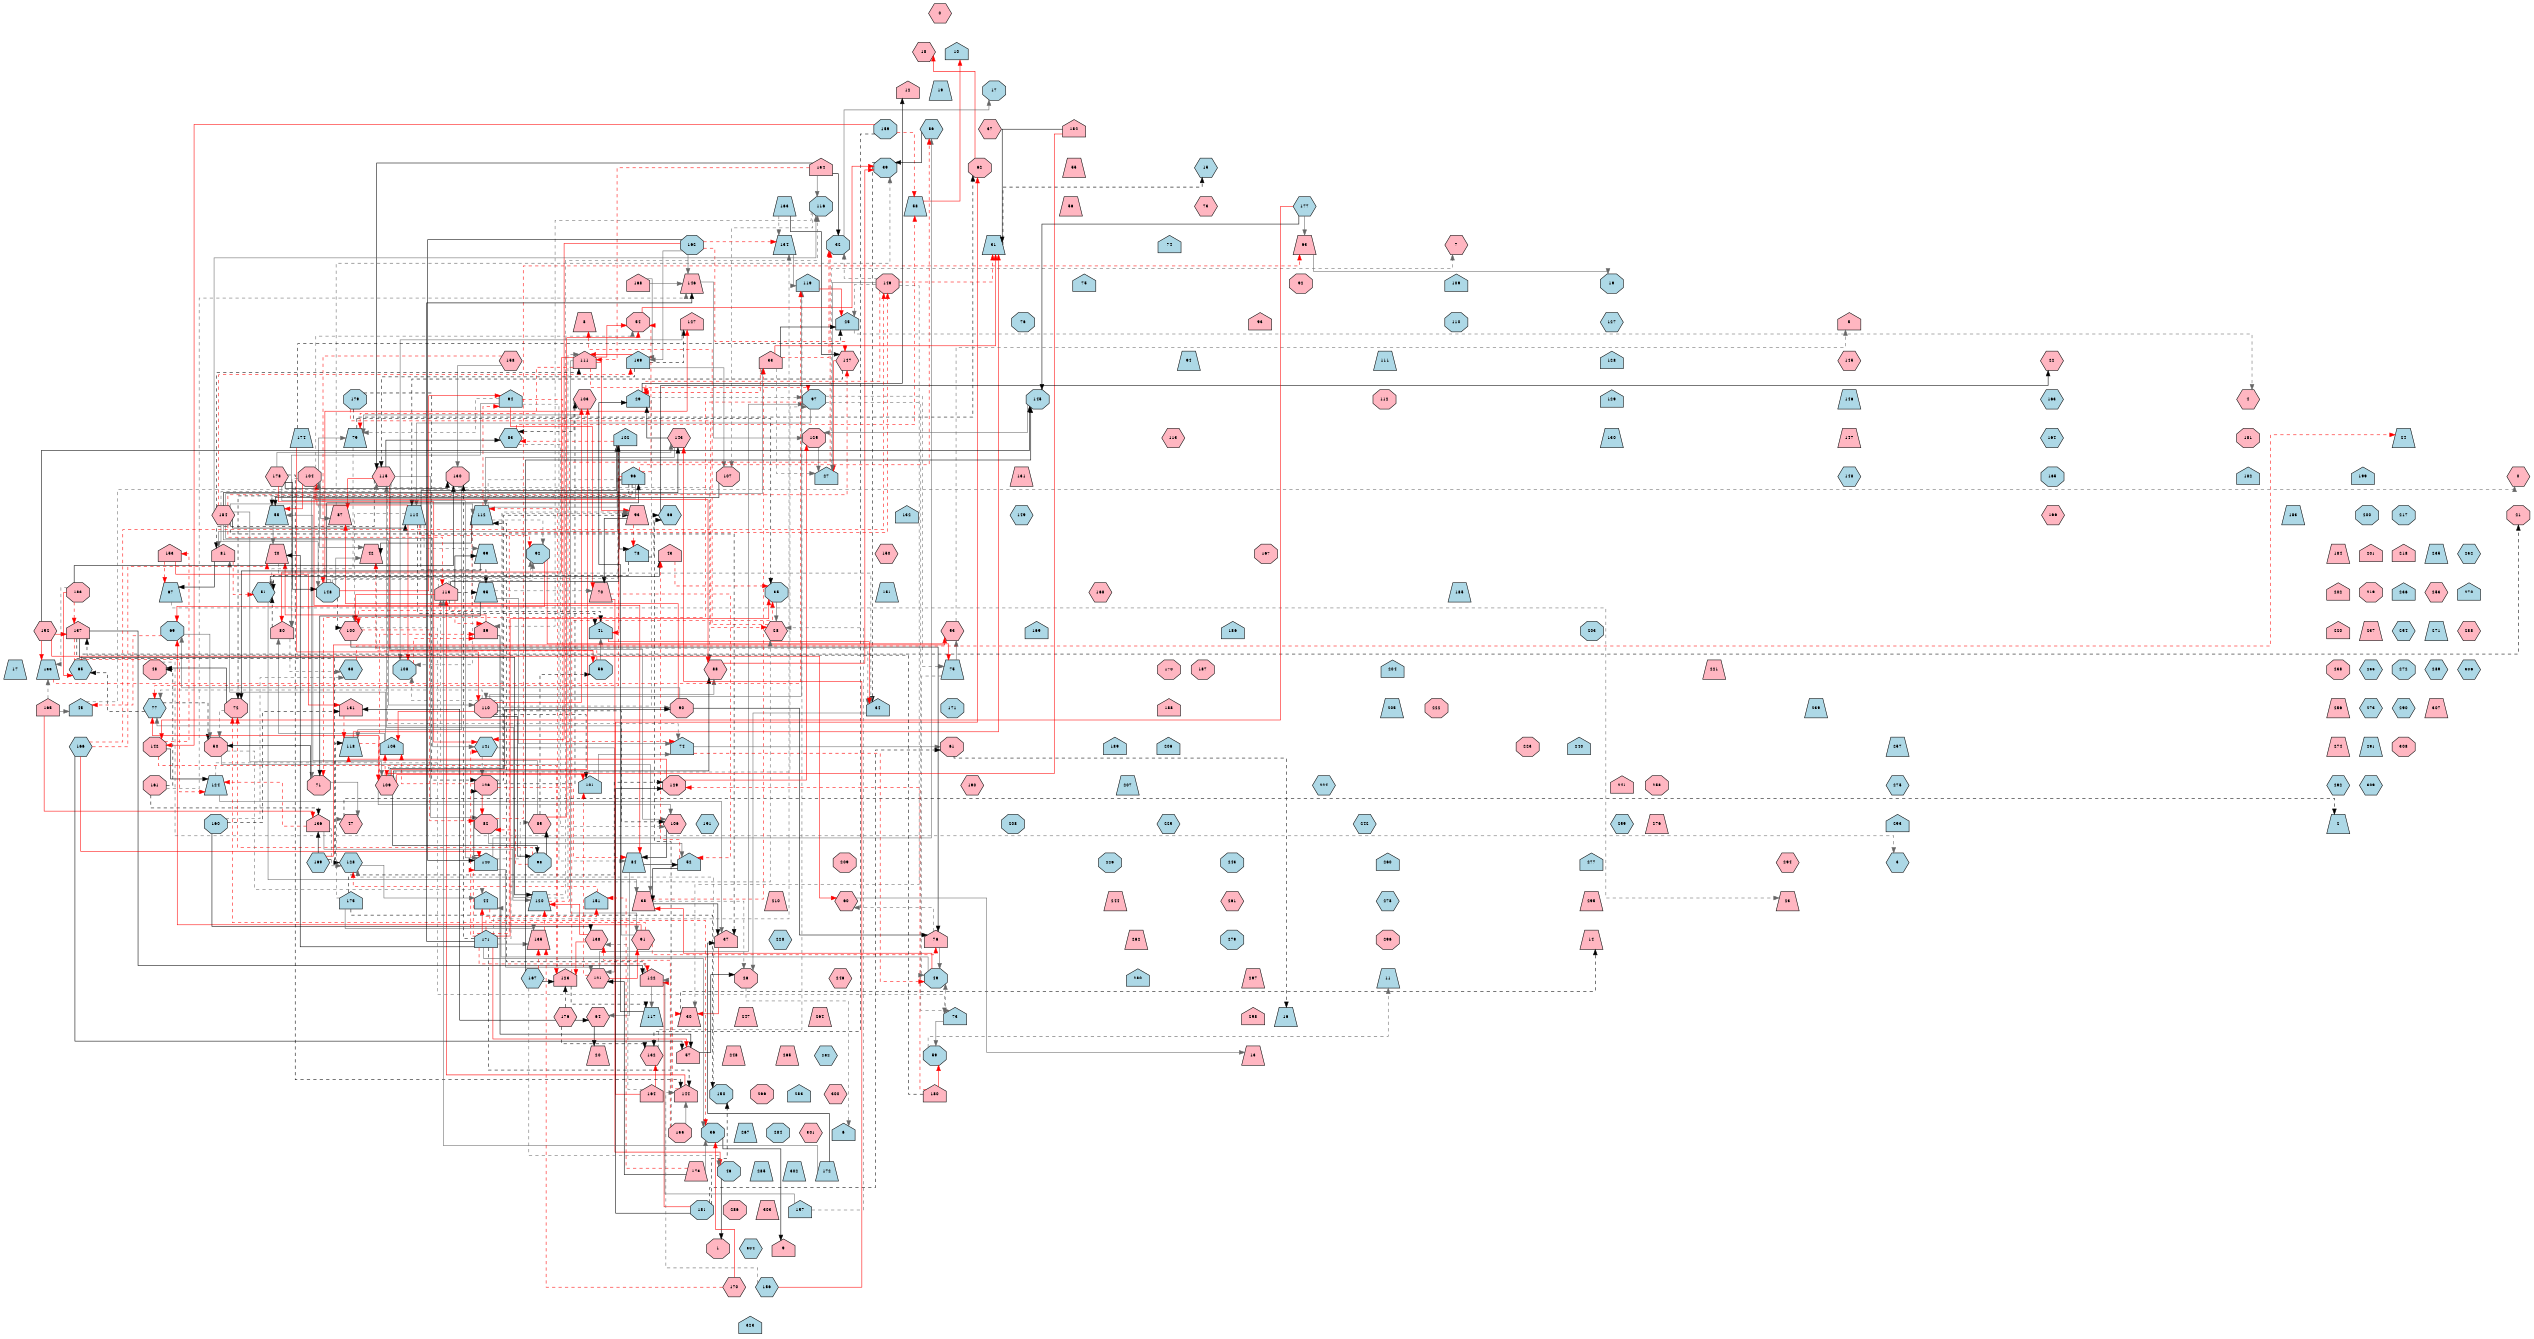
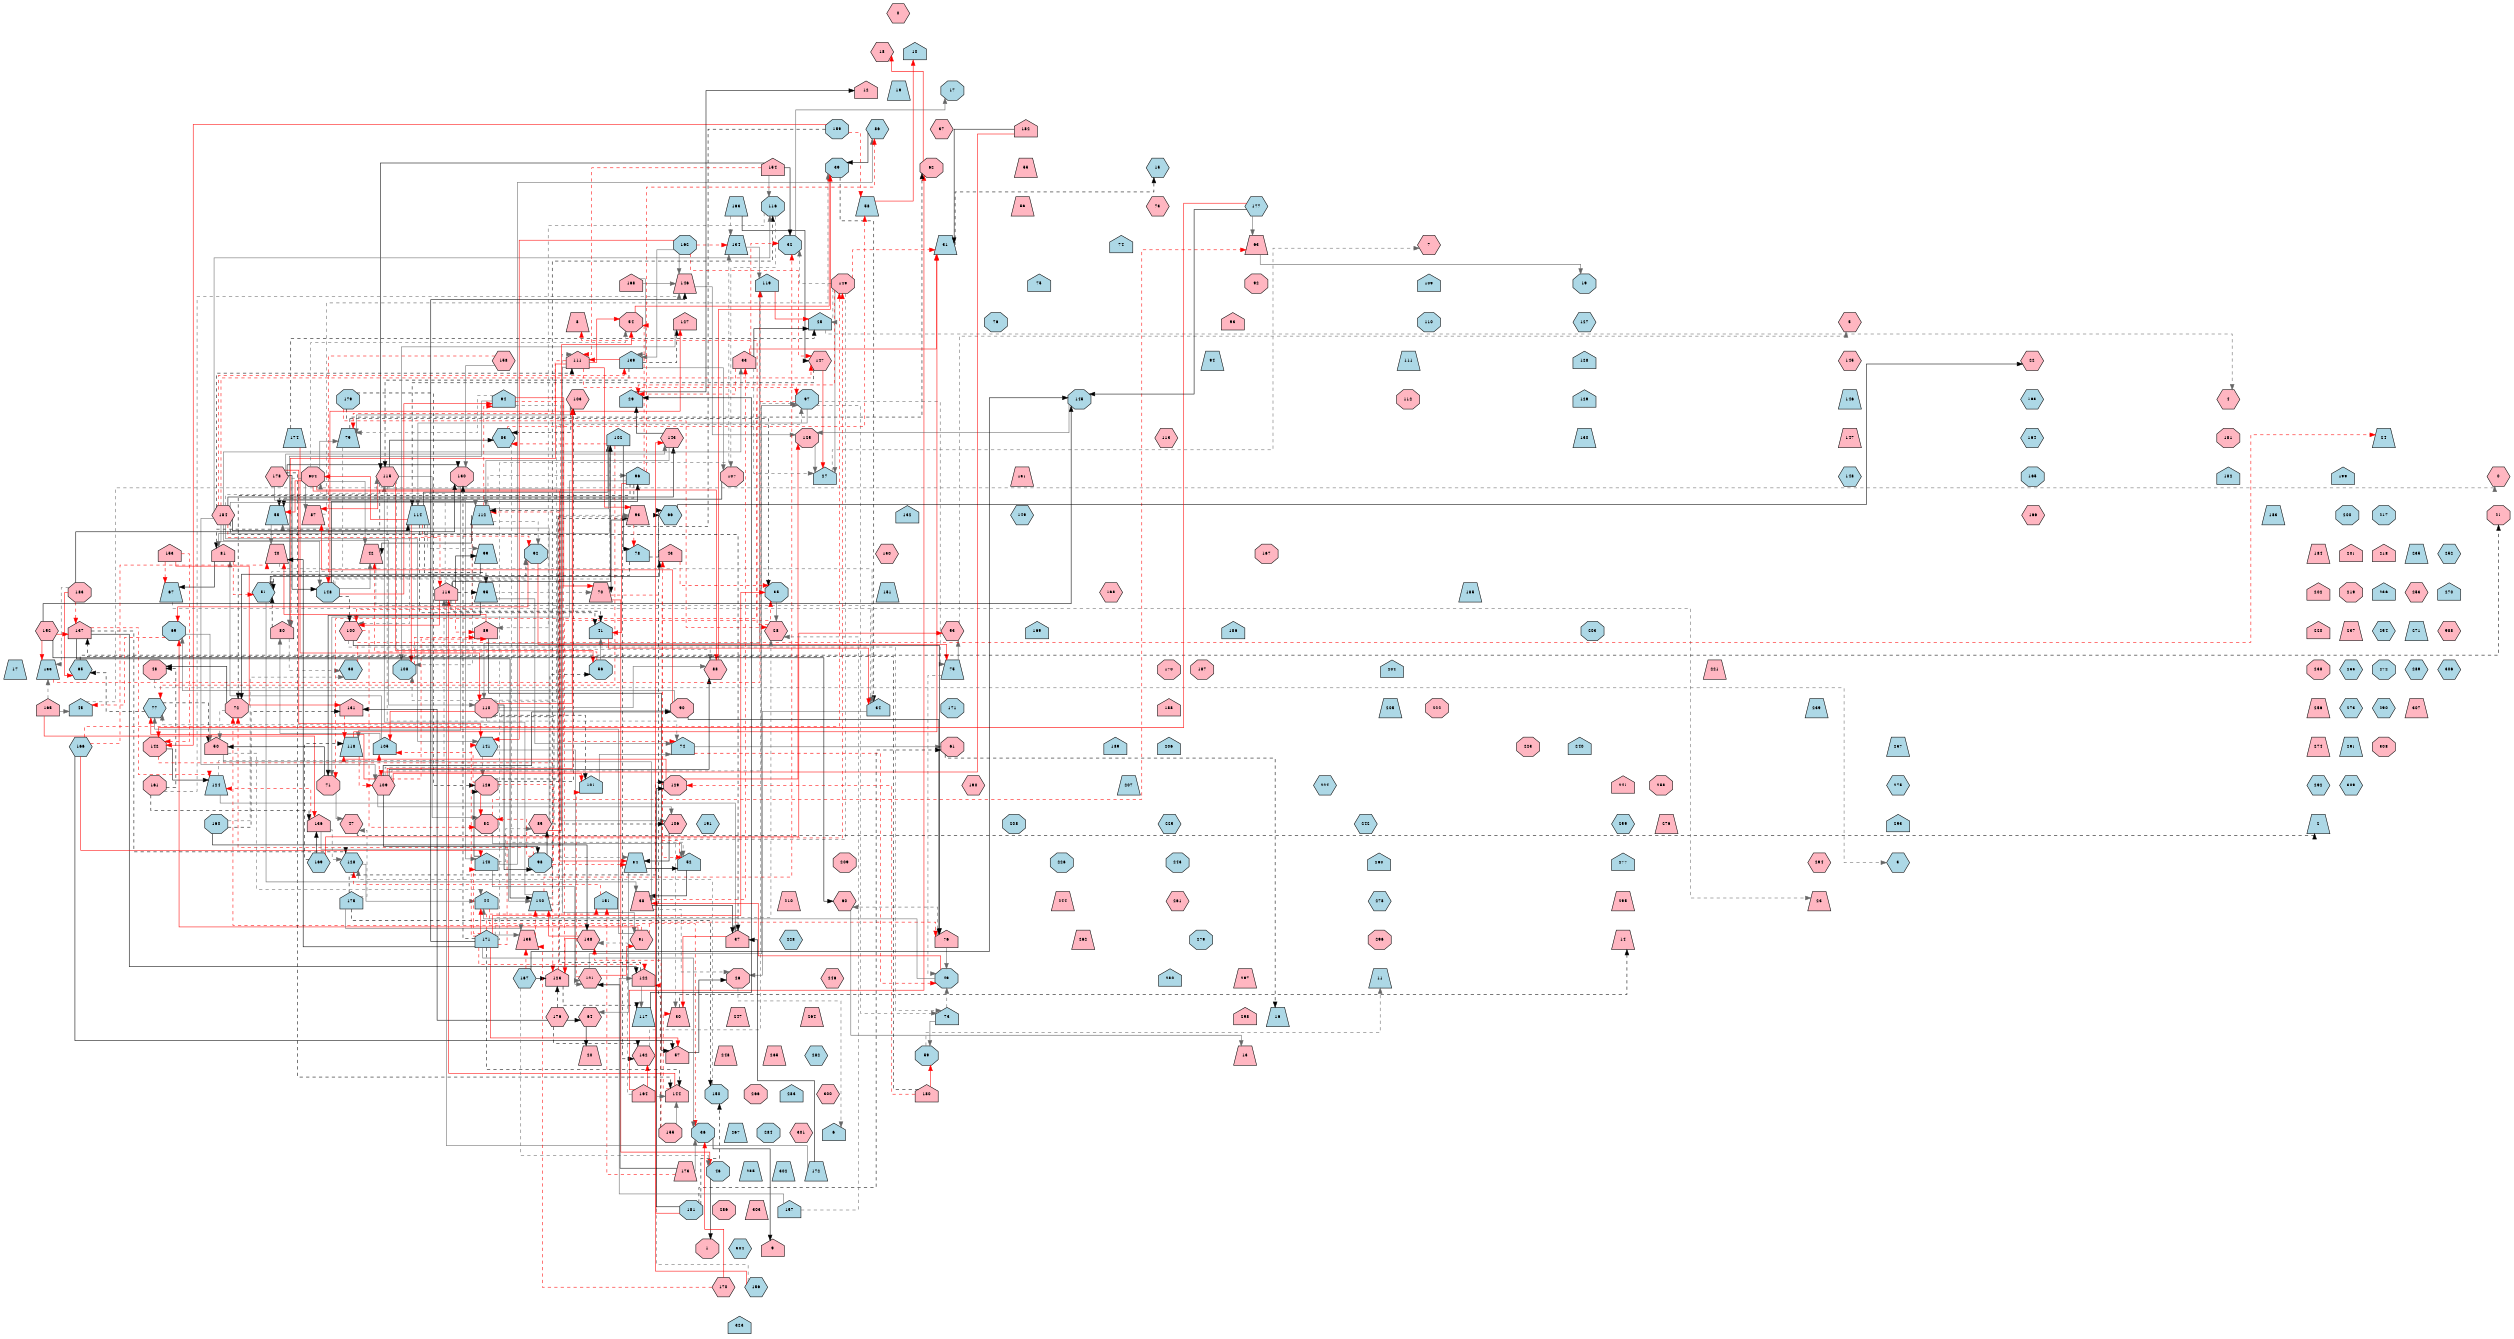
(428, 283) -> none
(1849, 322) -> (1850, 322)
(565, 441) -> (552, 519)
(310, 477) -> (313, 477)
(2469, 631) -> (2449, 631)
(189, 648) -> (189, 648)
(554, 656) -> (553, 658)
(560, 664) -> (512, 632)
(216, 747) -> (216, 747)
